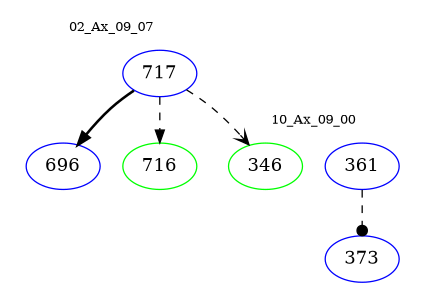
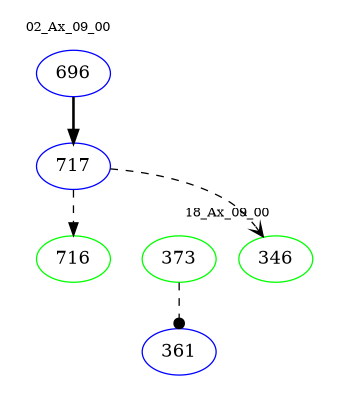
(111, 28) -> (68, 28)
(108, 111) -> (73, 114)
(314, 121) -> (227, 213)
(362, 208) -> (179, 300)
(362, 259) -> (179, 259)
